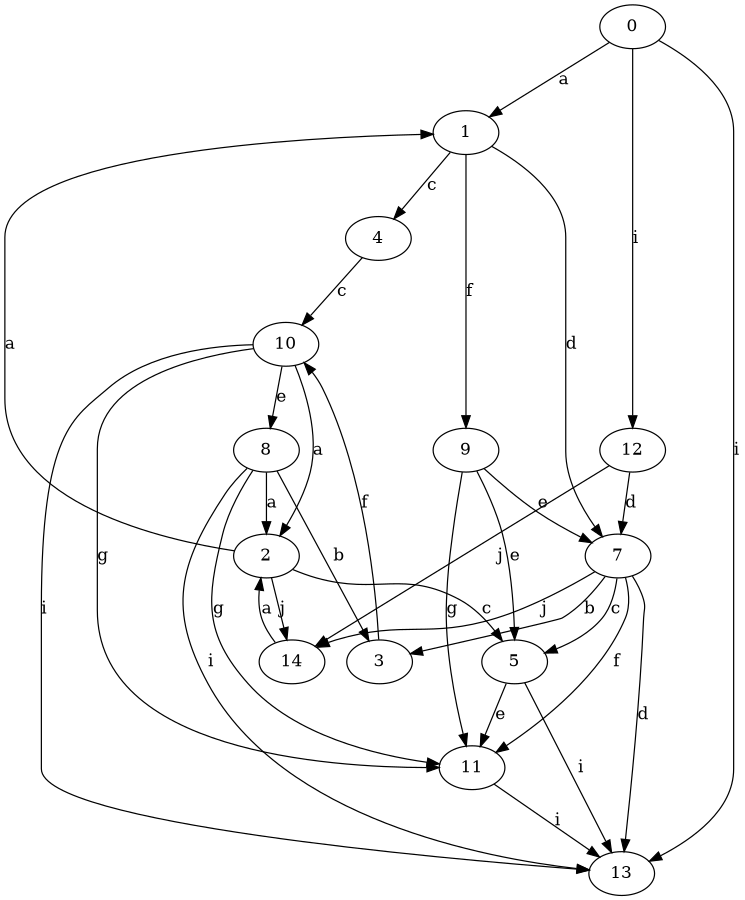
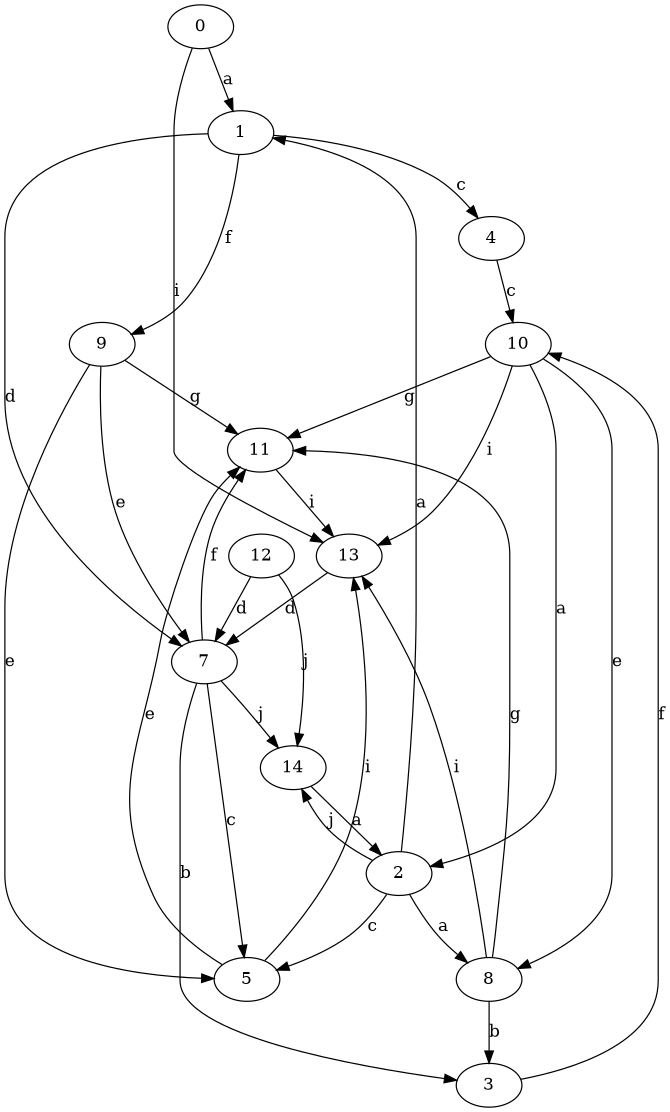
(633, 232) -> none
(266, 497) -> (431, 927)
(638, 707) -> (282, 605)
